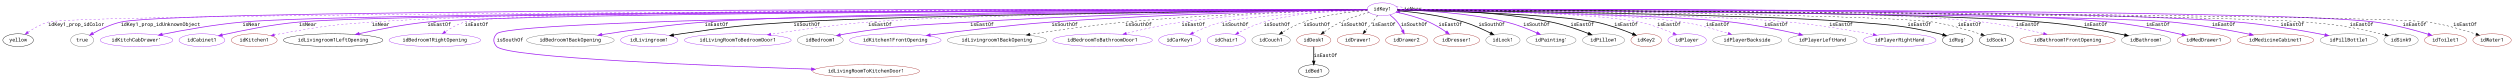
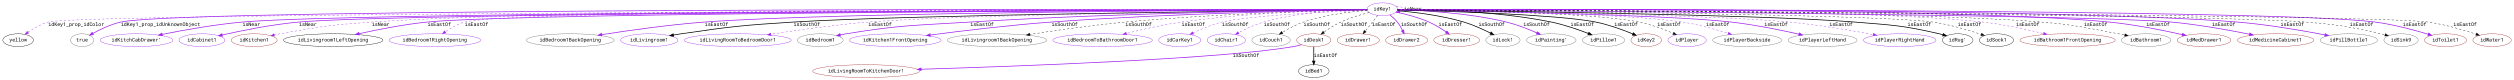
(1537, 13) -> (1537, 13)
(1762, 13) -> (1762, 13)
(676, 21) -> (1112, 62)
